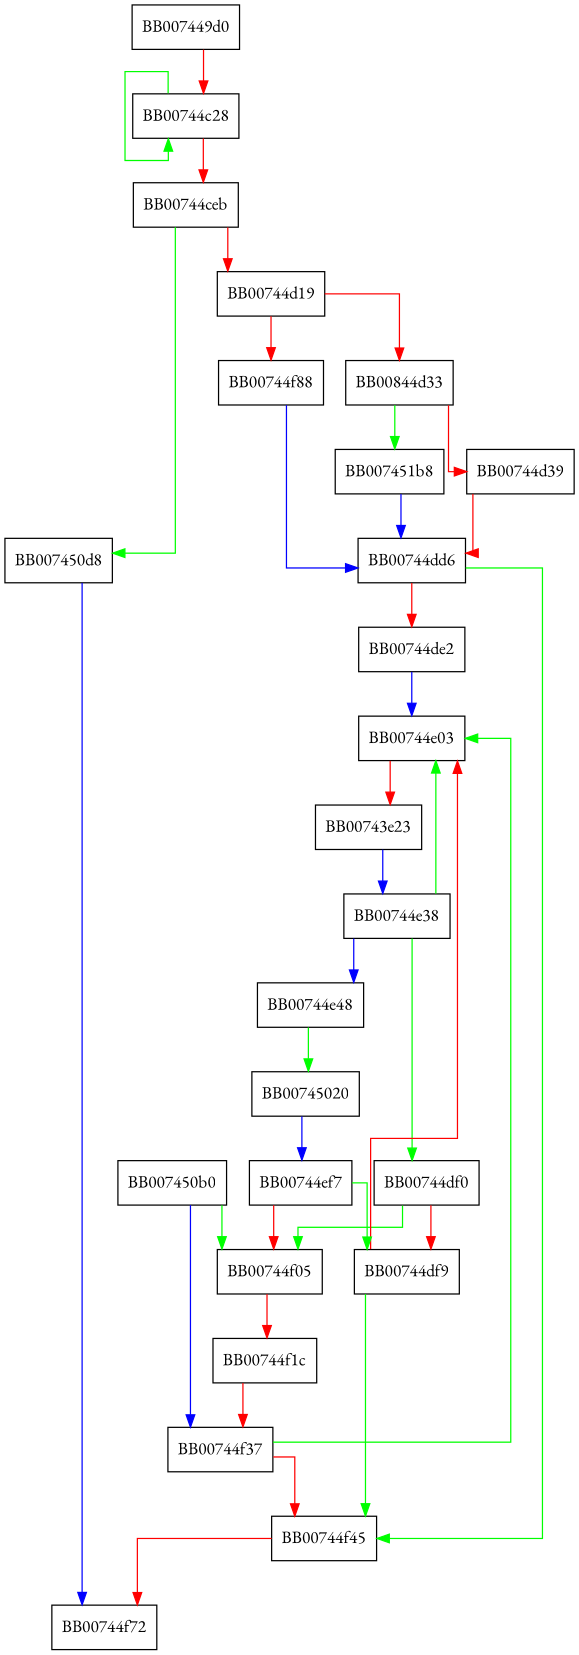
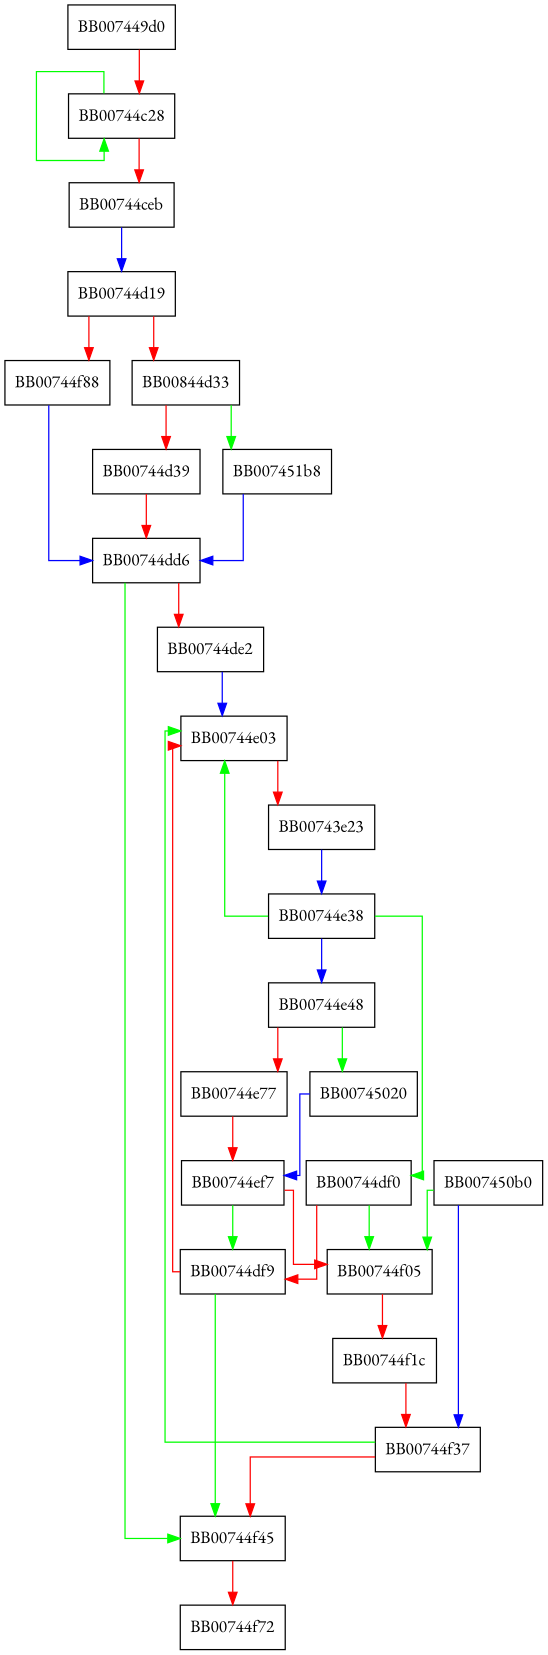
(228, 243) -> (122, 243)
(59, 561) -> none
none -> (234, 1094)
